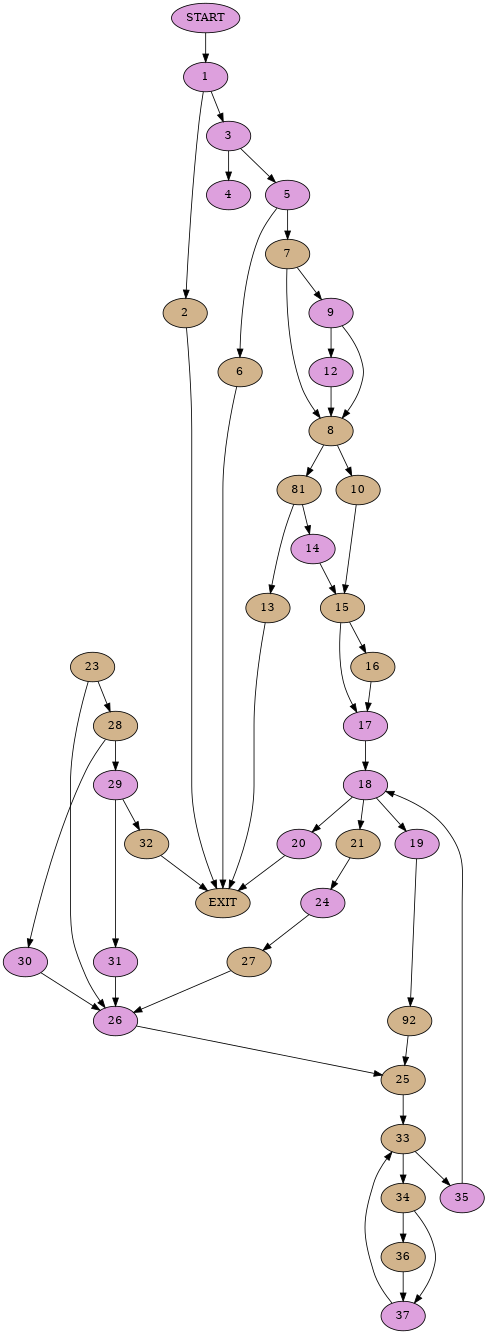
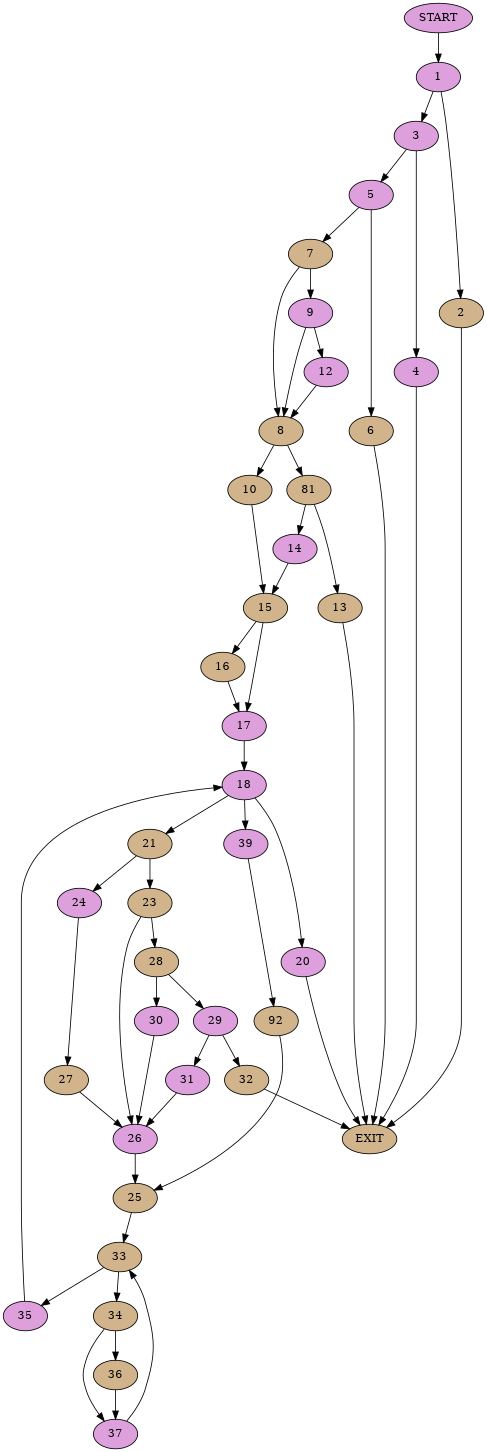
none -> (416, 756)
(417, 844) -> (246, 844)
none -> (150, 870)
